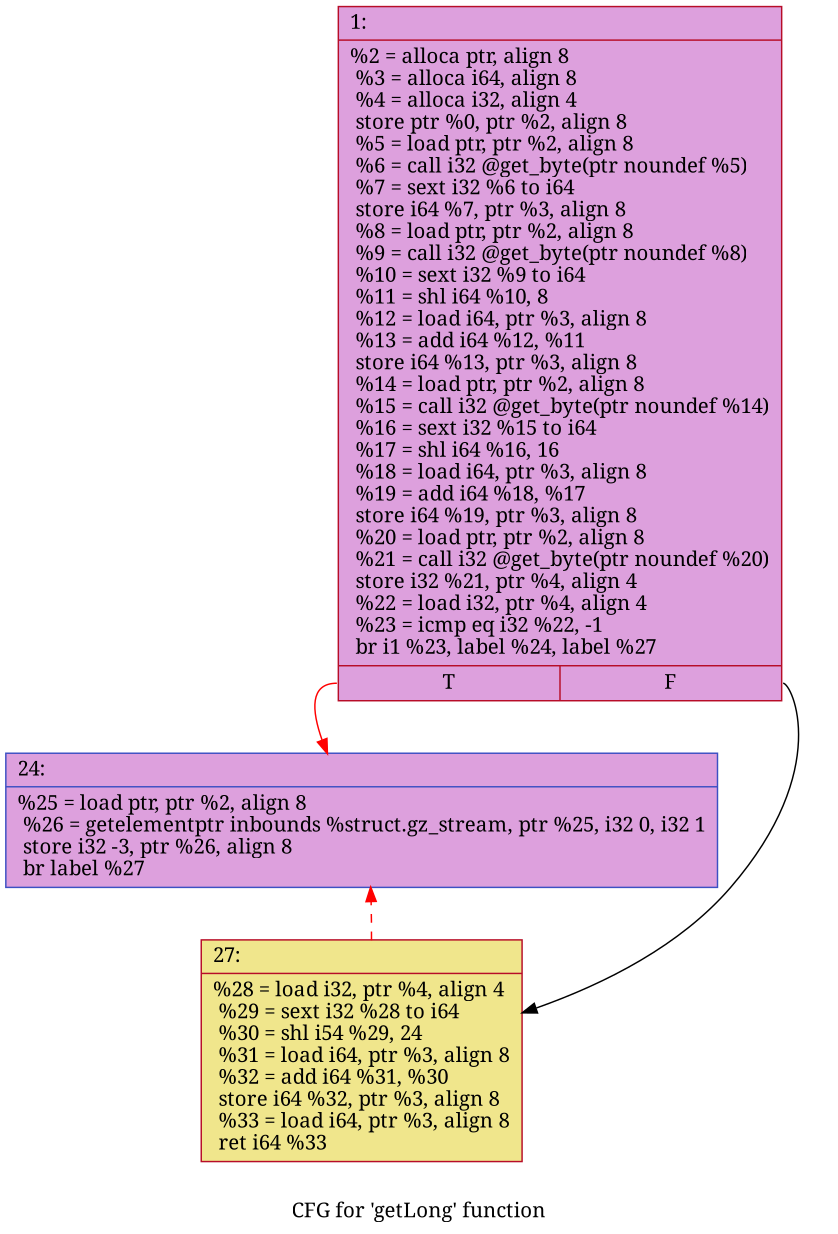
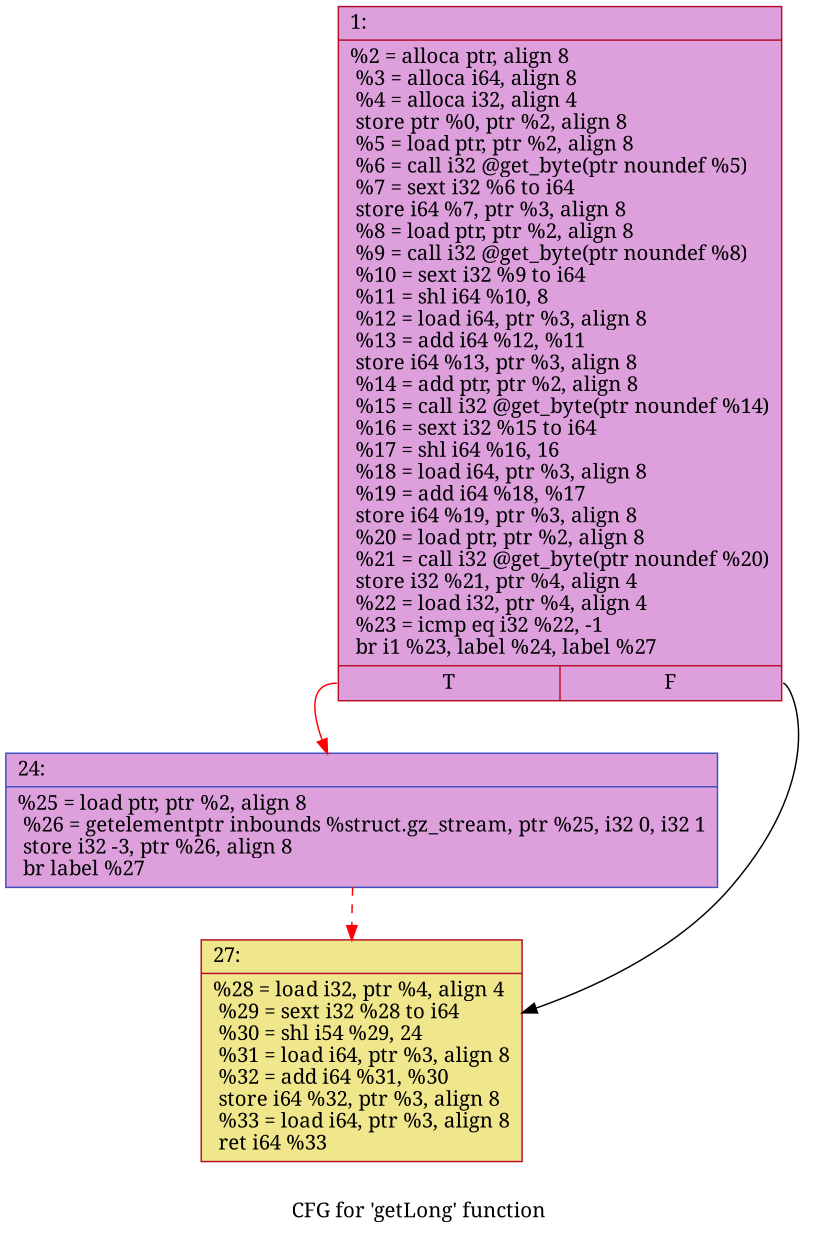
(497, 385) -> (494, 385)
(371, 921) -> (352, 906)
